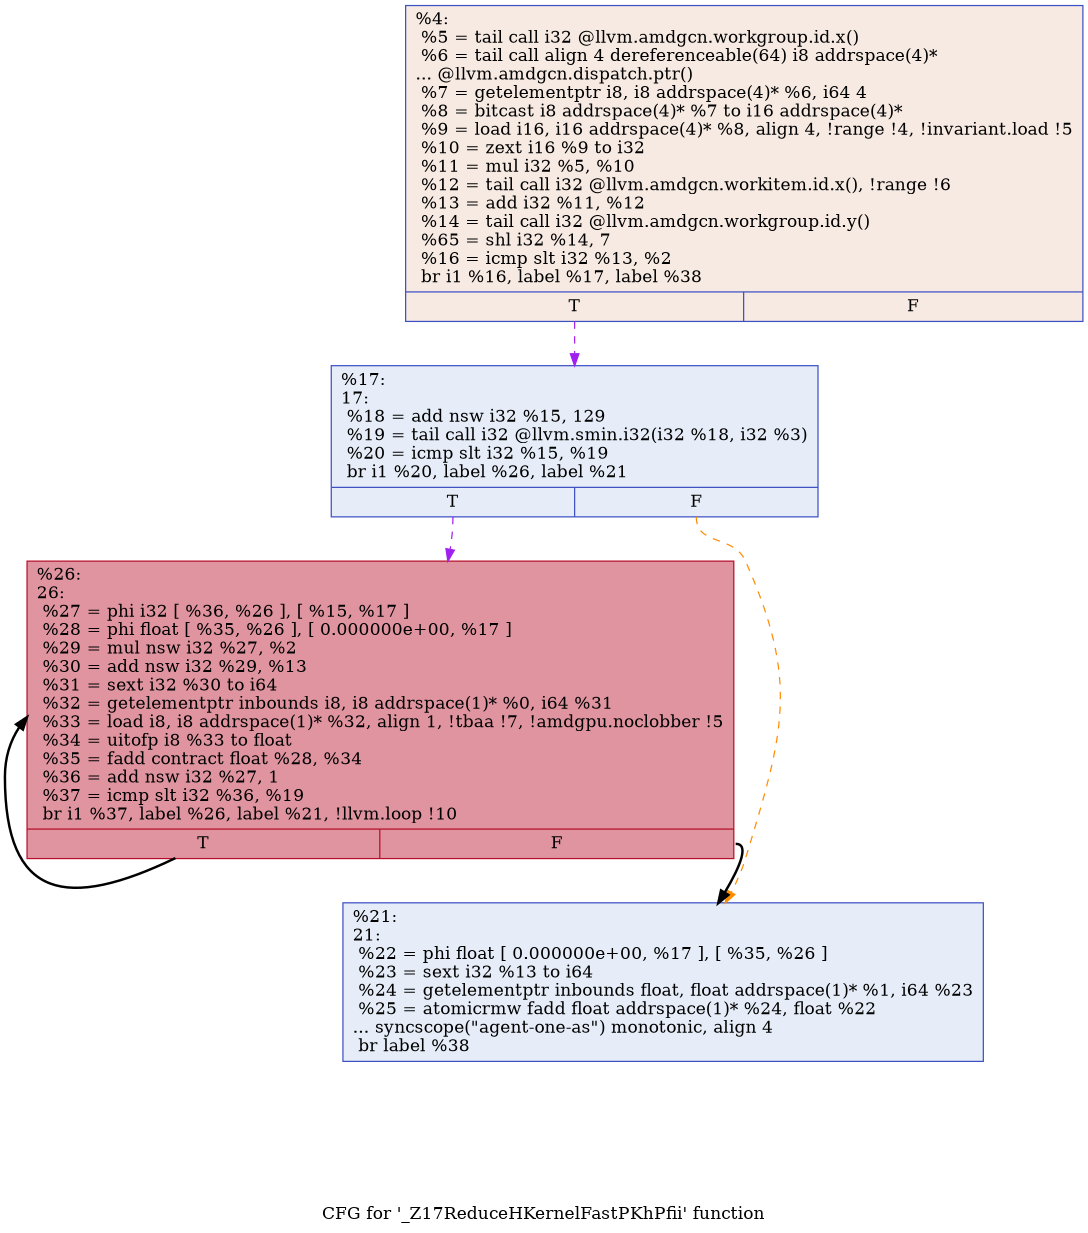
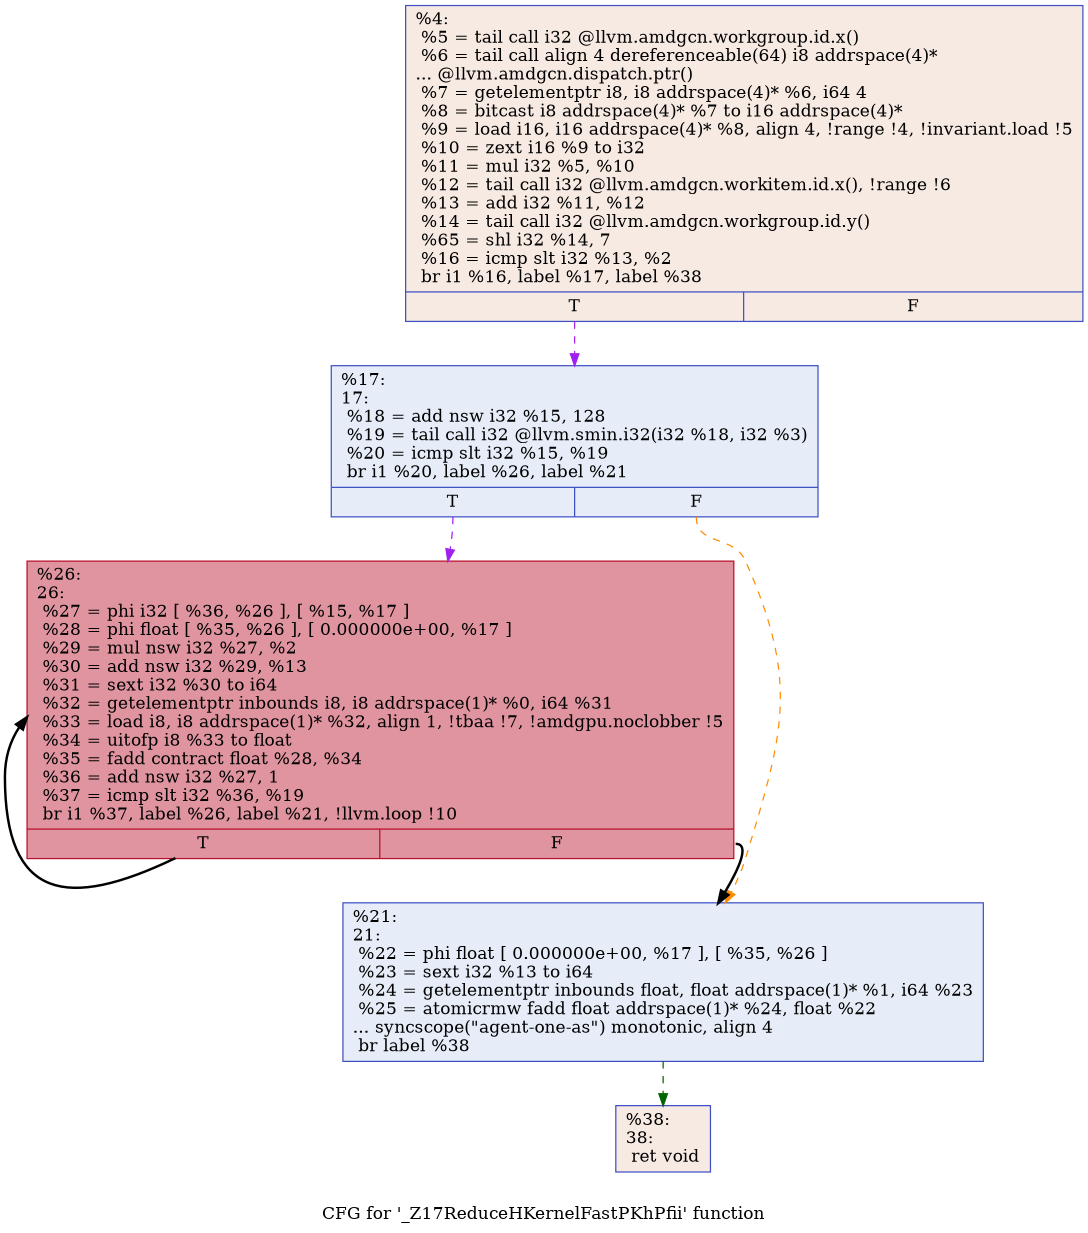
(474, 417) -> (474, 417)
none -> (663, 1139)
